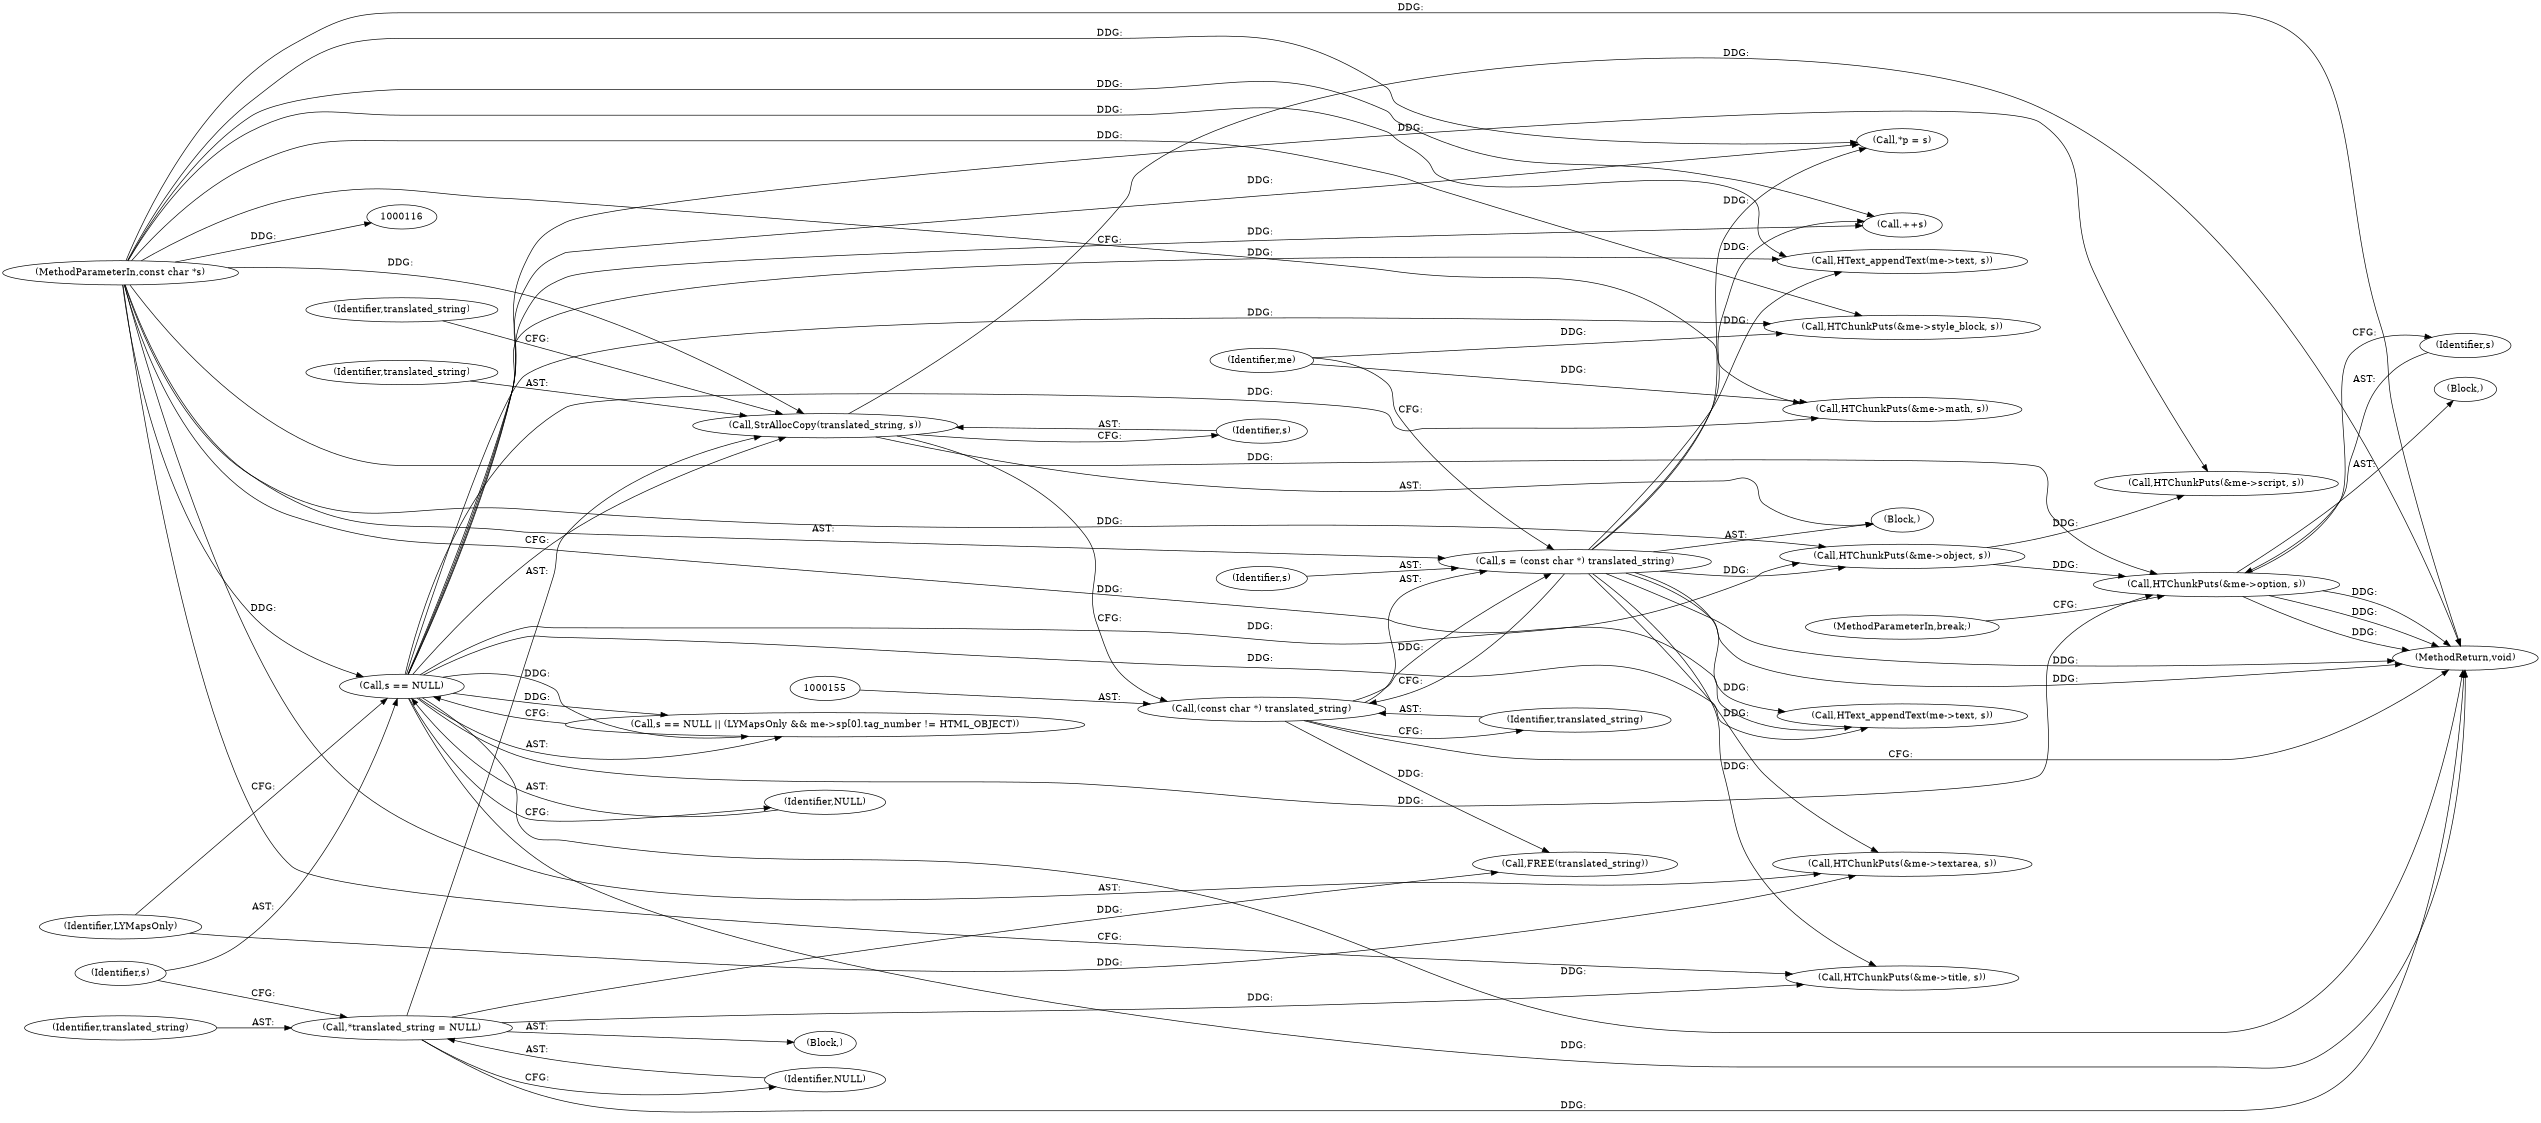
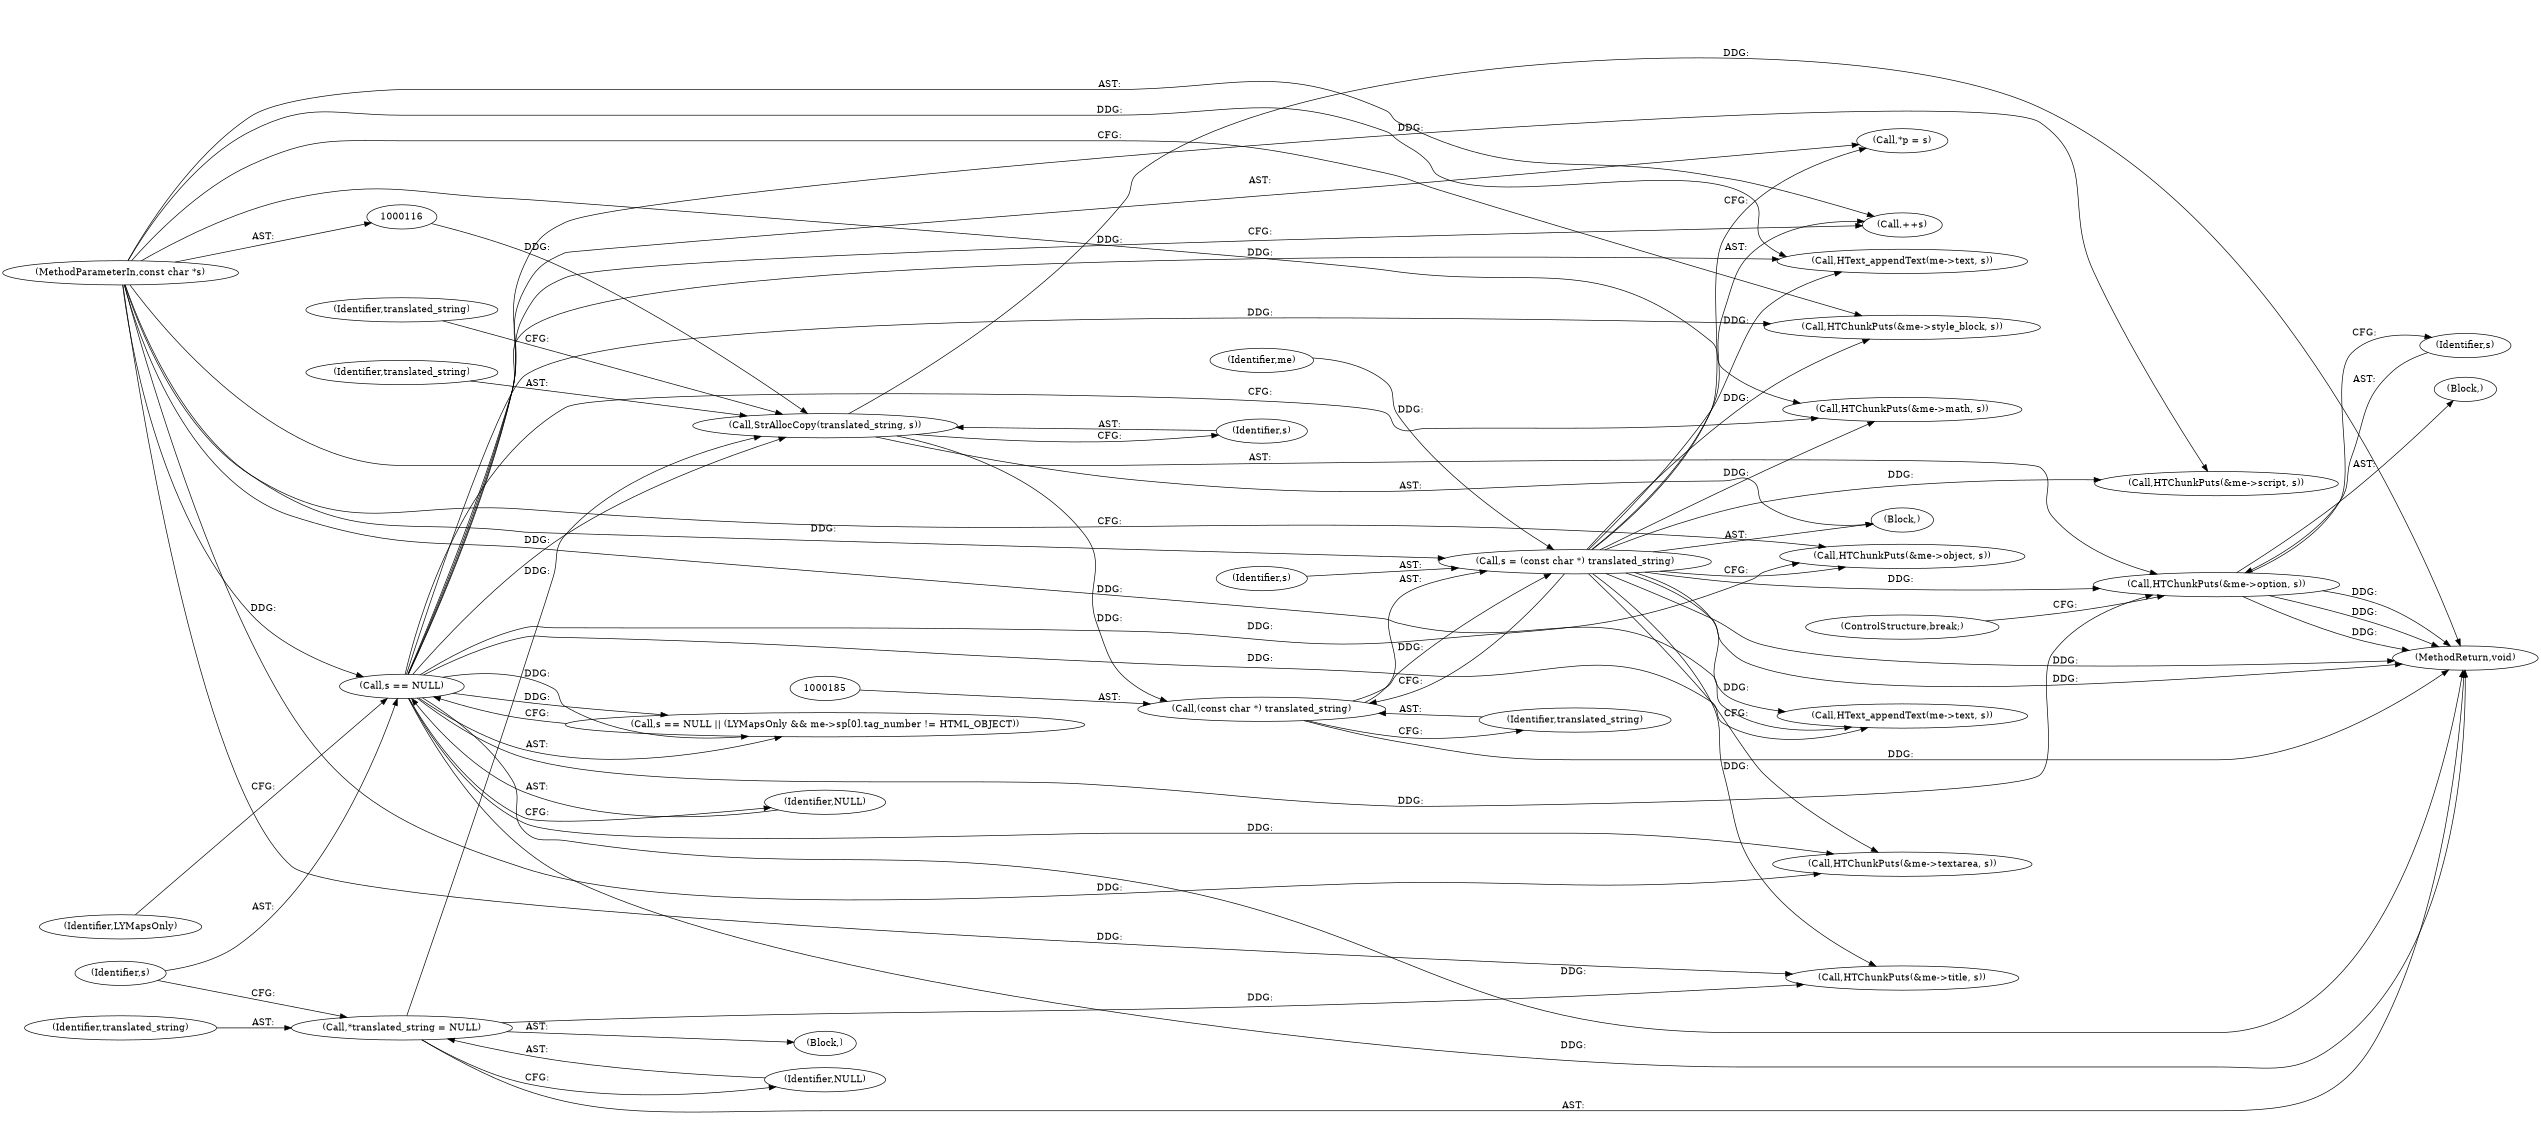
(1470, 13) -> none
(953, 38) -> none
(1111, 85) -> (1111, 85)
(1111, 136) -> (1111, 136)
(1262, 181) -> (1262, 181)
(1738, 201) -> (1738, 201)
(1262, 232) -> (1262, 232)
(265, 237) -> (265, 237)
(1111, 240) -> (1111, 240)
(1738, 248) -> (1738, 248)
(509, 291) -> (616, 294)
(1544, 346) -> (1713, 429)
(1556, 383) -> (1733, 485)
(1262, 392) -> (1262, 392)
(1412, 410) -> (1412, 410)
(1262, 458) -> (1262, 458)
(1111, 522) -> (1111, 522)
(2083, 527) -> (1846, 491)
(825, 529) -> (825, 529)
(539, 541) -> (539, 541)
(2056, 570) -> (1869, 589)
(1738, 571) -> (1738, 571)
(539, 572) -> (539, 572)
(1111, 619) -> (1111, 619)
(1902, 627) -> (1902, 627)
(825, 688) -> (825, 688)
(1738, 714) -> (1738, 714)
(1902, 755) -> (1902, 755)
(1575, 864) -> none
(1111, 888) -> (1111, 888)
(1111, 937) -> (1111, 937)
(1022, 971) -> (1089, 834)
(1575, 1106) -> (1575, 1106)
